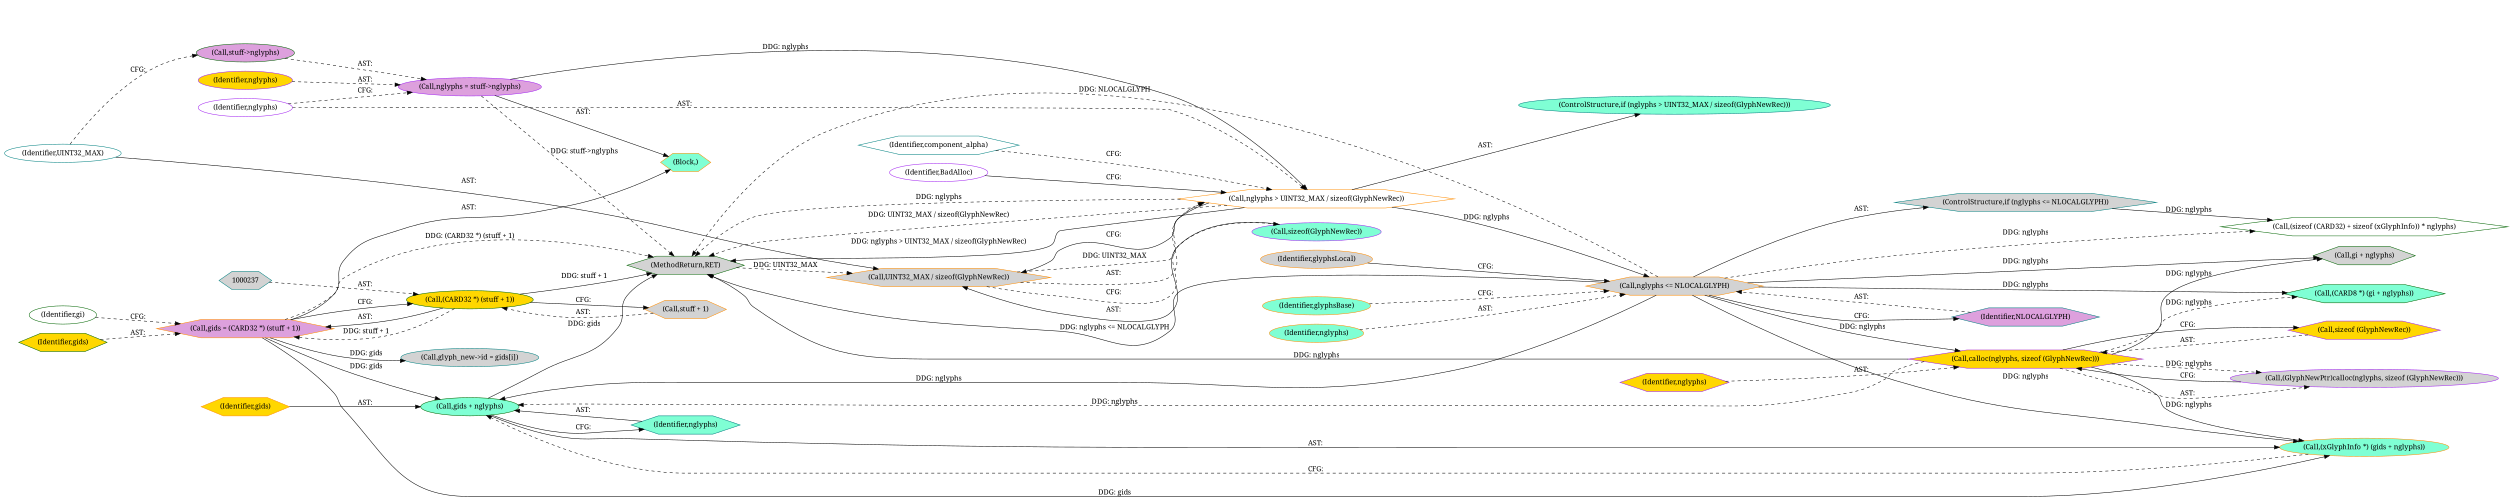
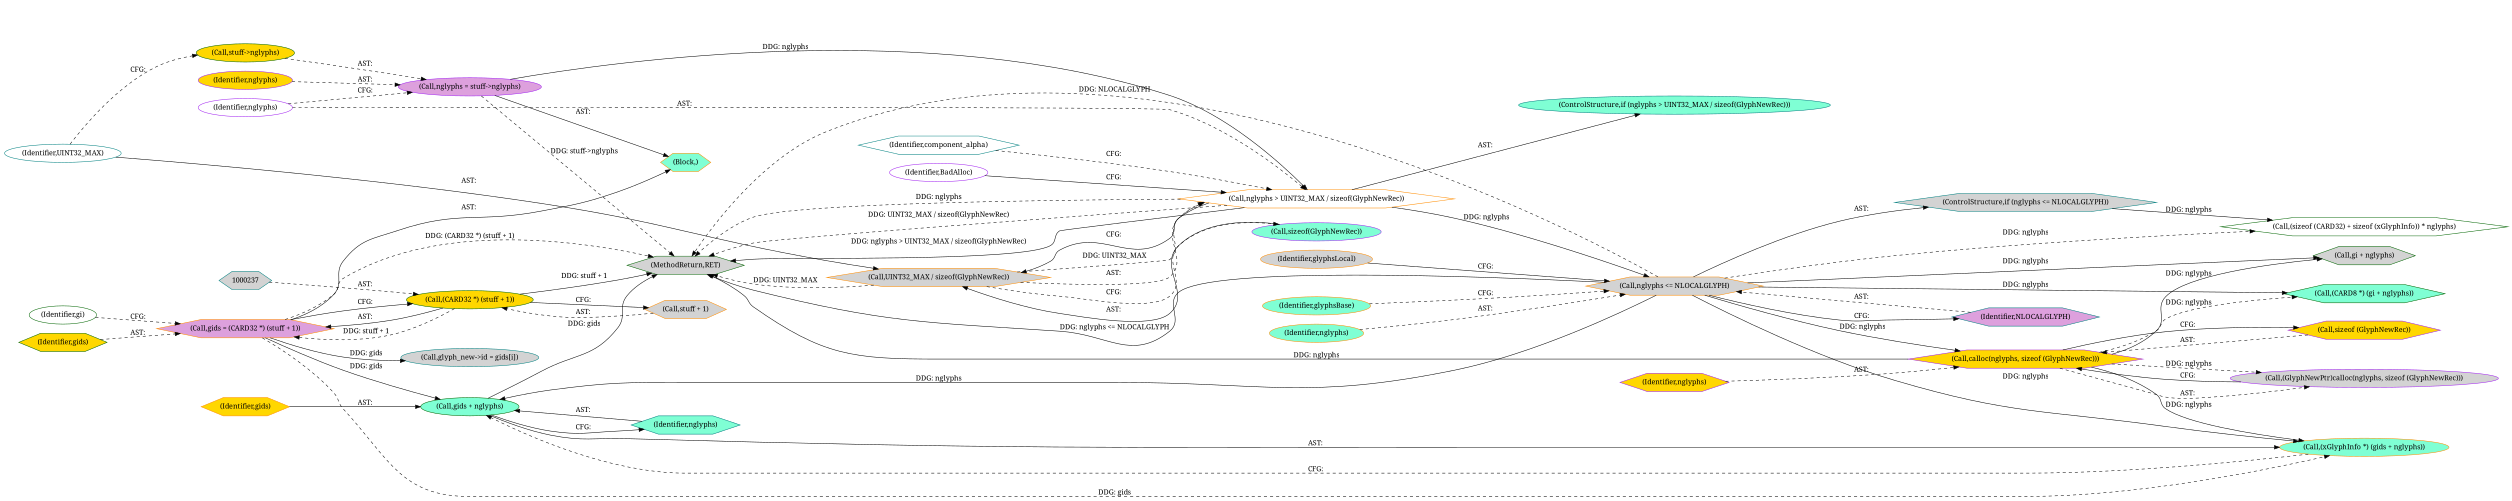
(245, 53) -> (245, 53)
(792, 270) -> (795, 287)
(1228, 406) -> none
(1264, 496) -> (1264, 496)
